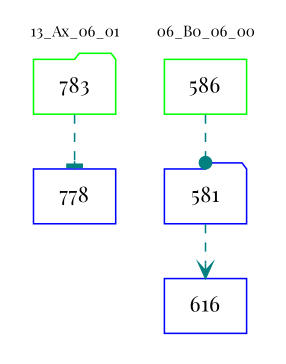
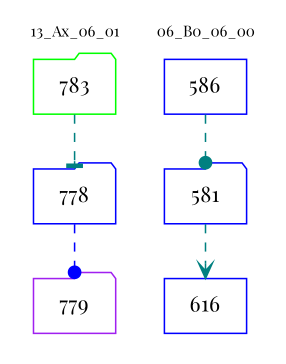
(206, 87) -> (206, 87)
(75, 196) -> (75, 196)
none -> (75, 306)
